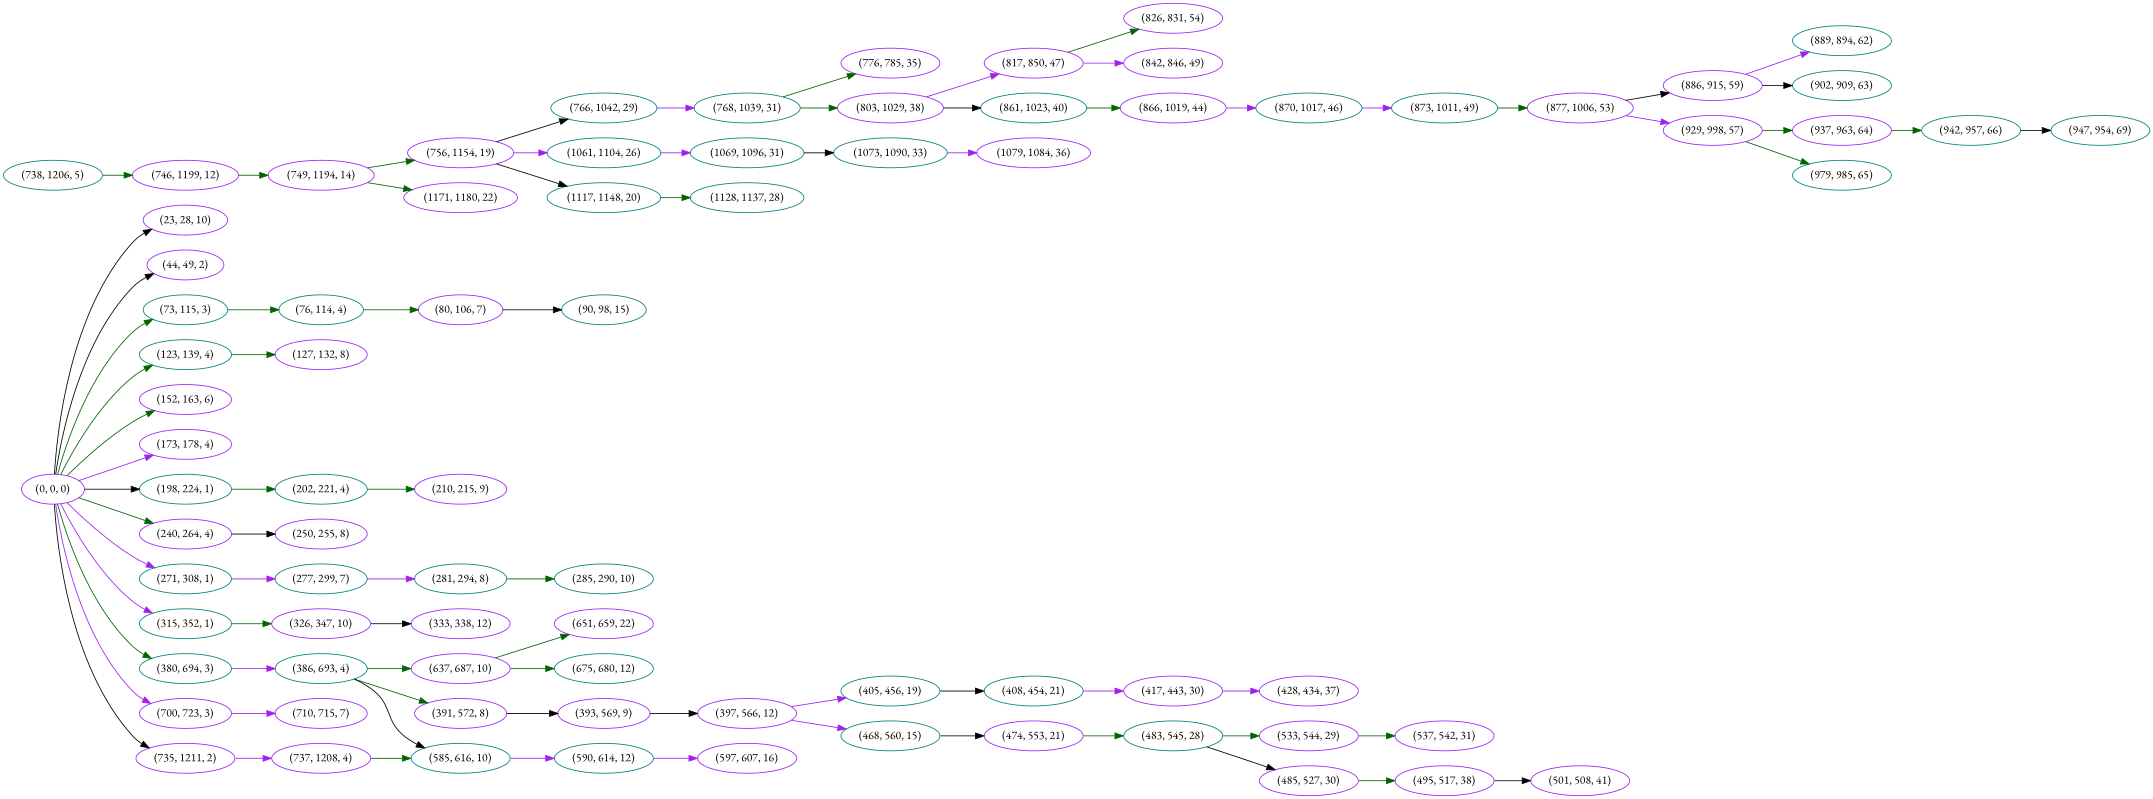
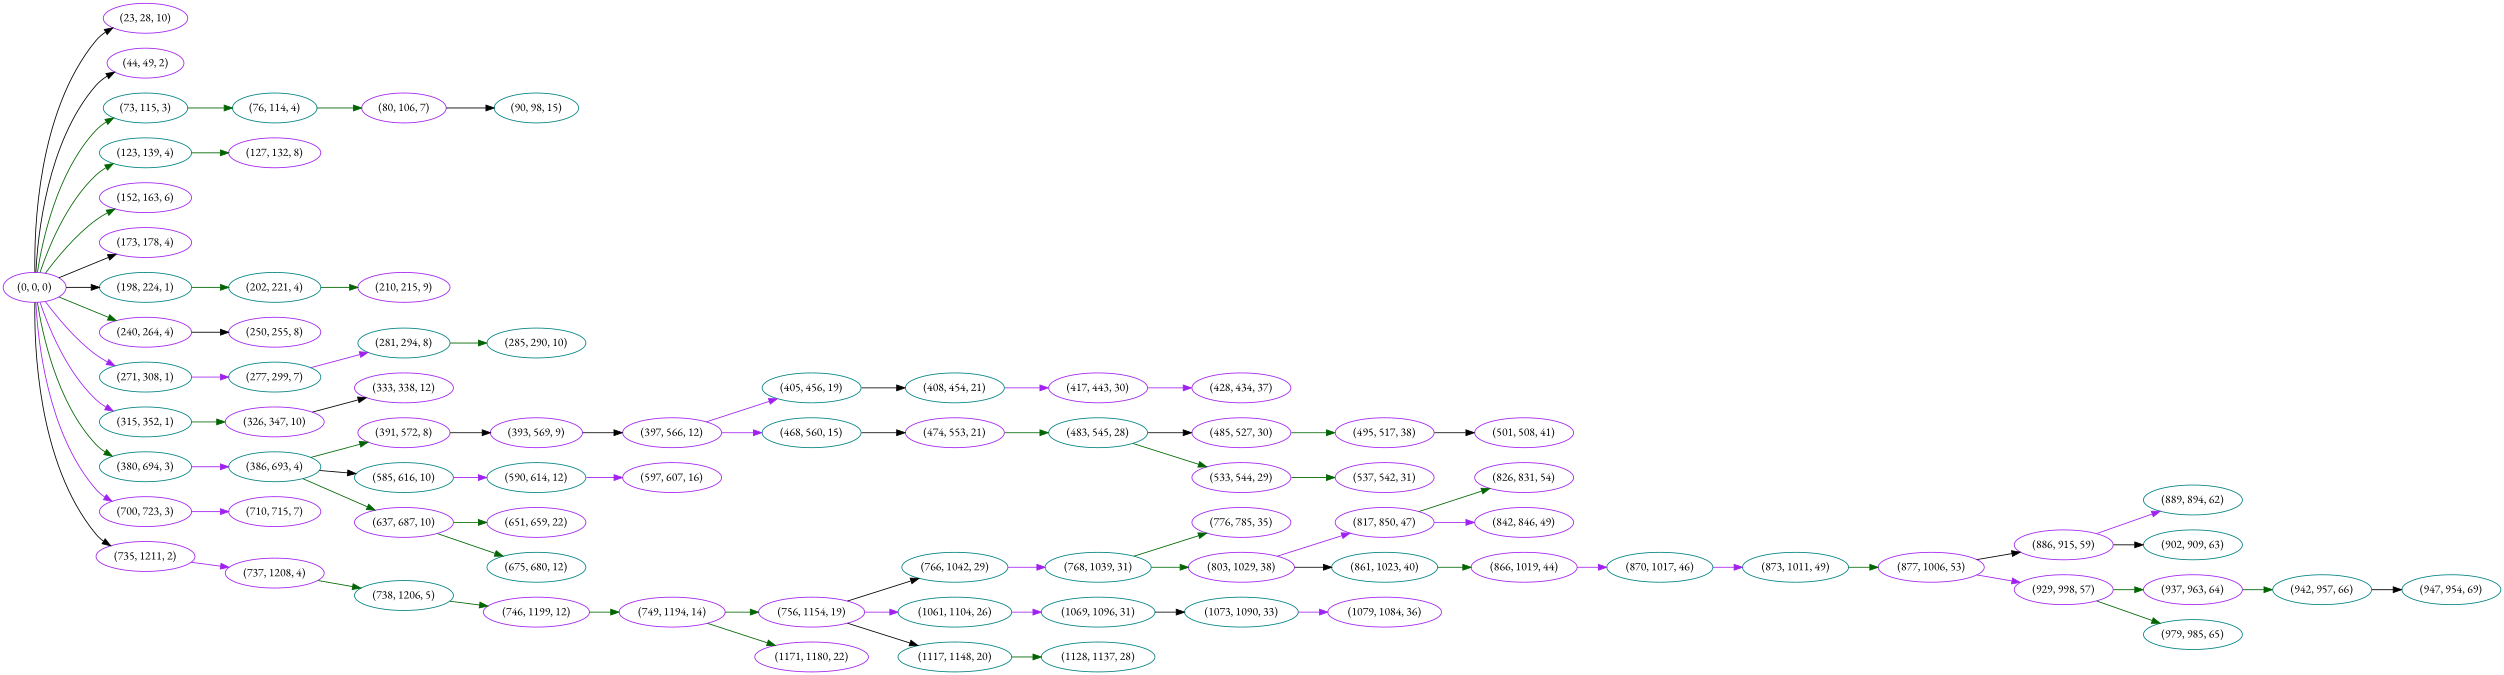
(112, 469) -> (84, 268)
(387, 758) -> (335, 584)
